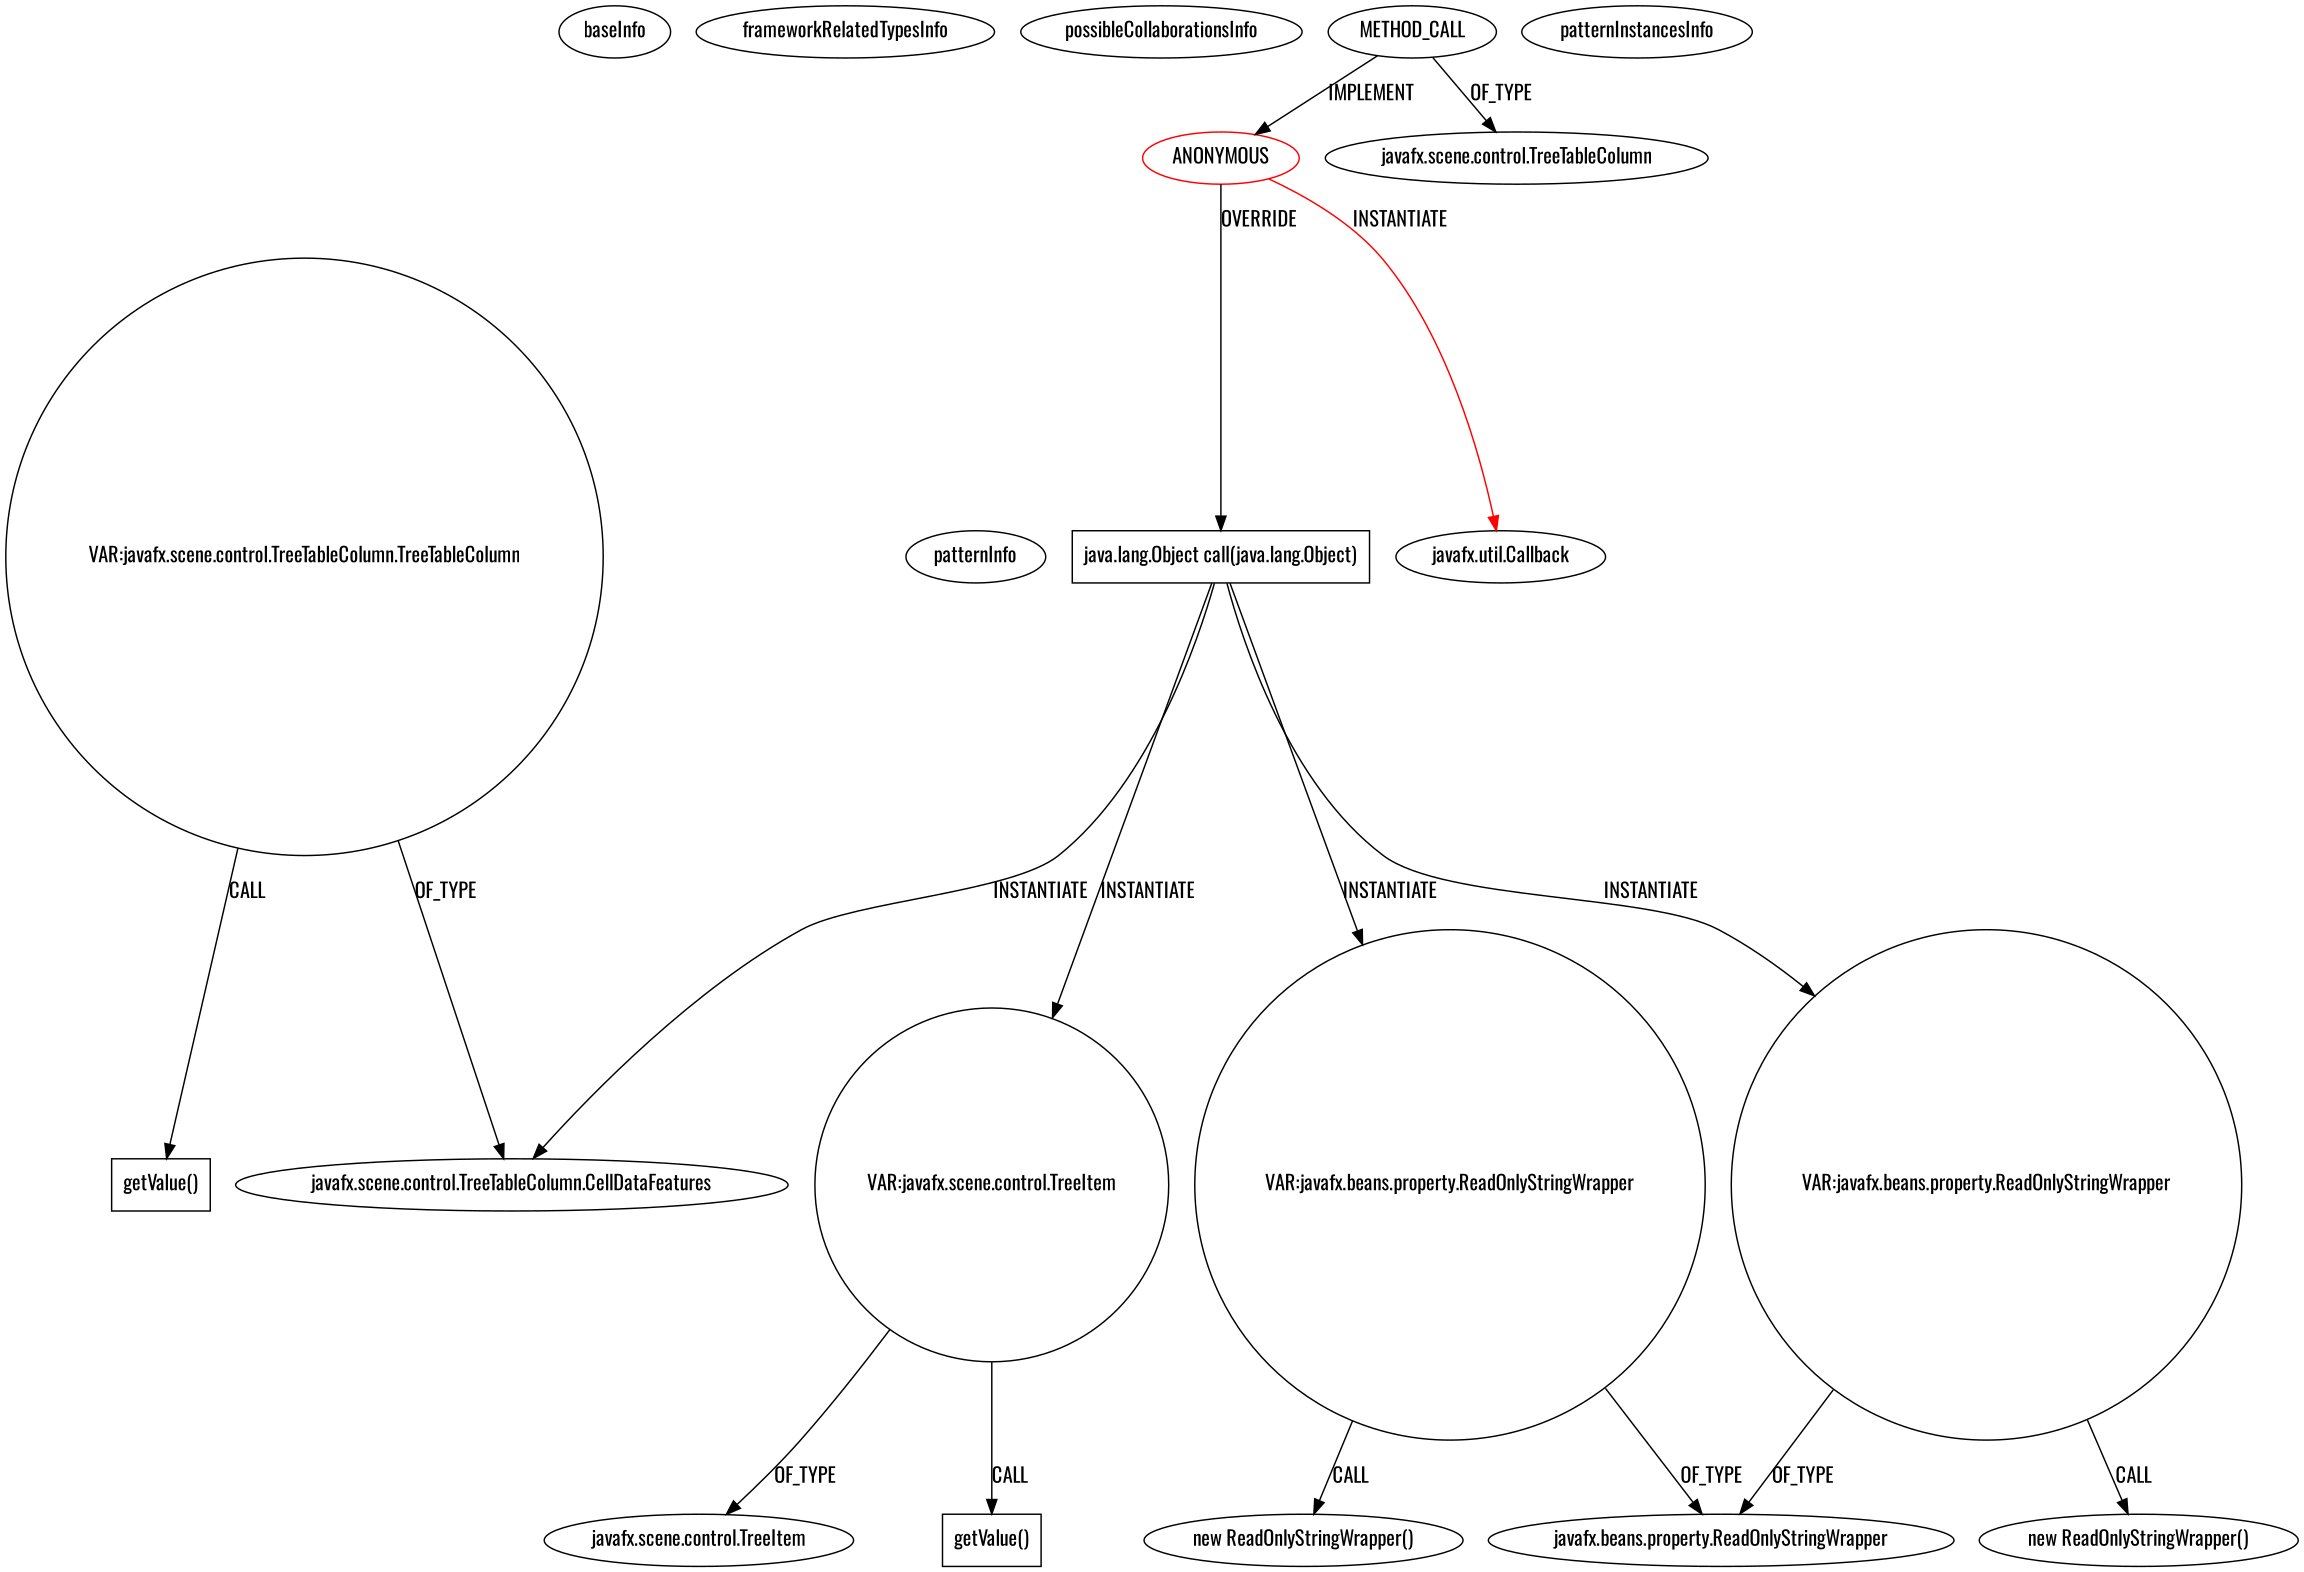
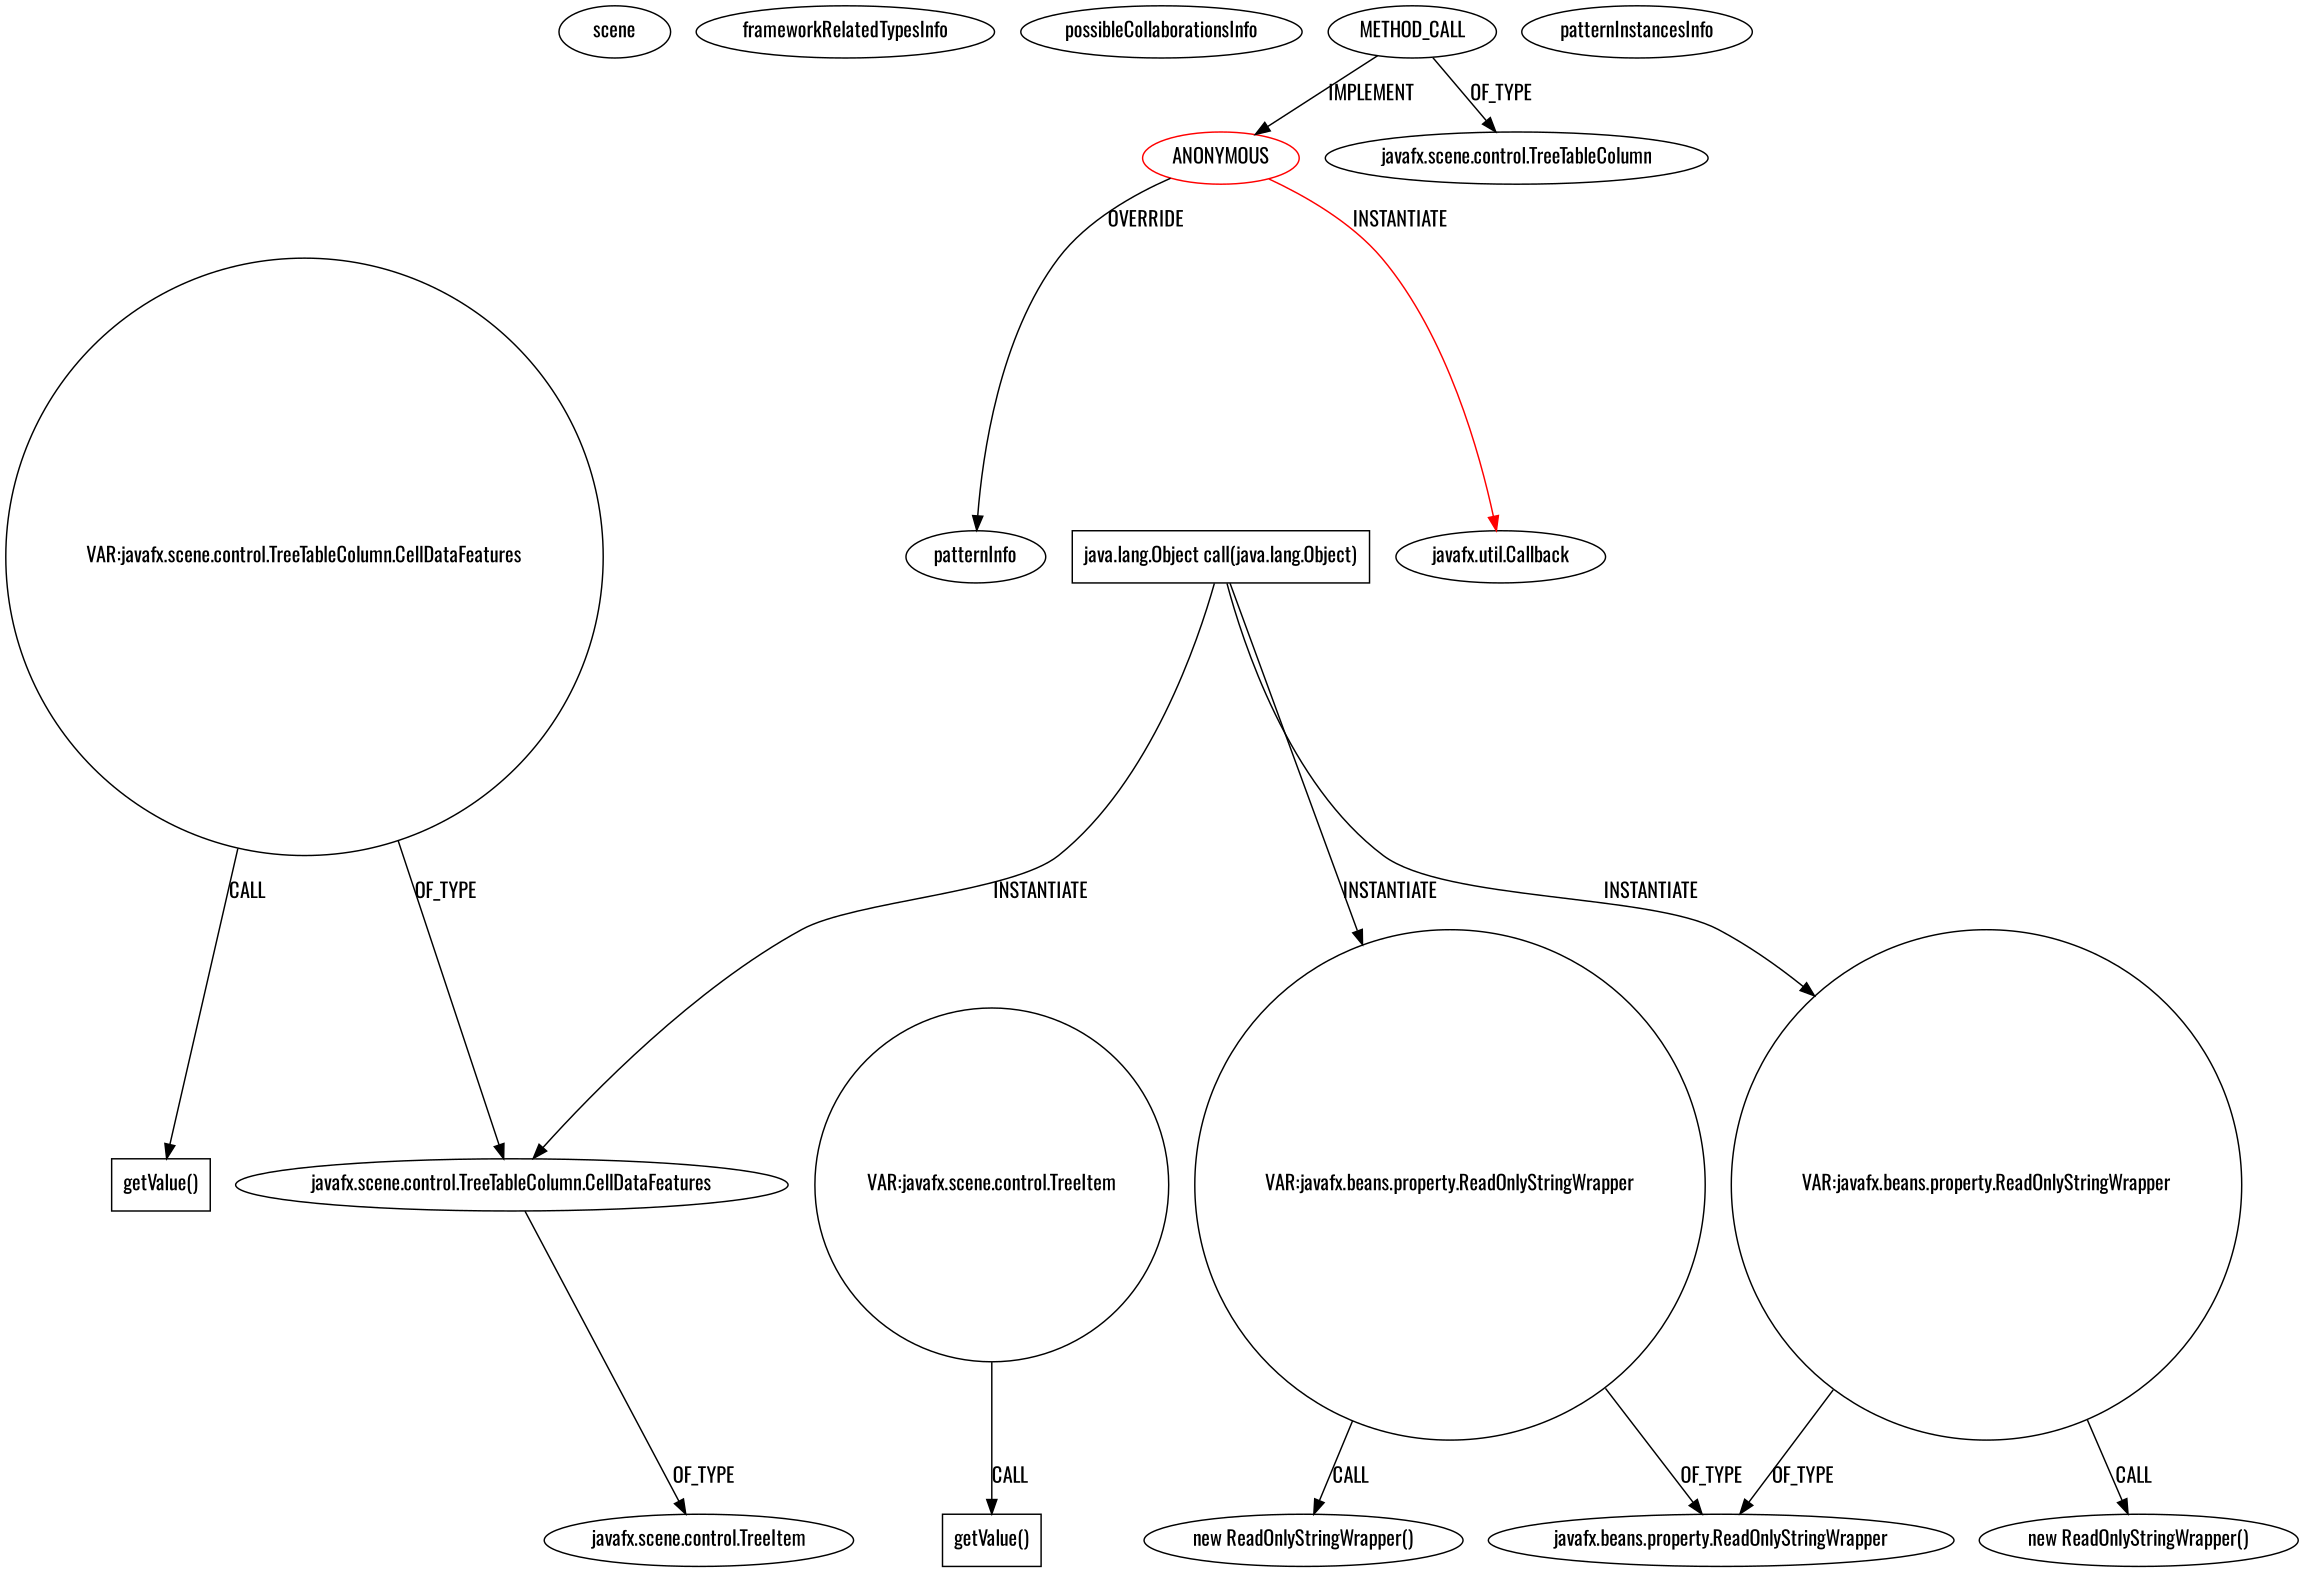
(615, 32) -> (615, 32)
(1221, 350) -> (1025, 316)
(305, 557) -> (305, 557)
(1135, 793) -> none
(817, 1420) -> (602, 1356)
